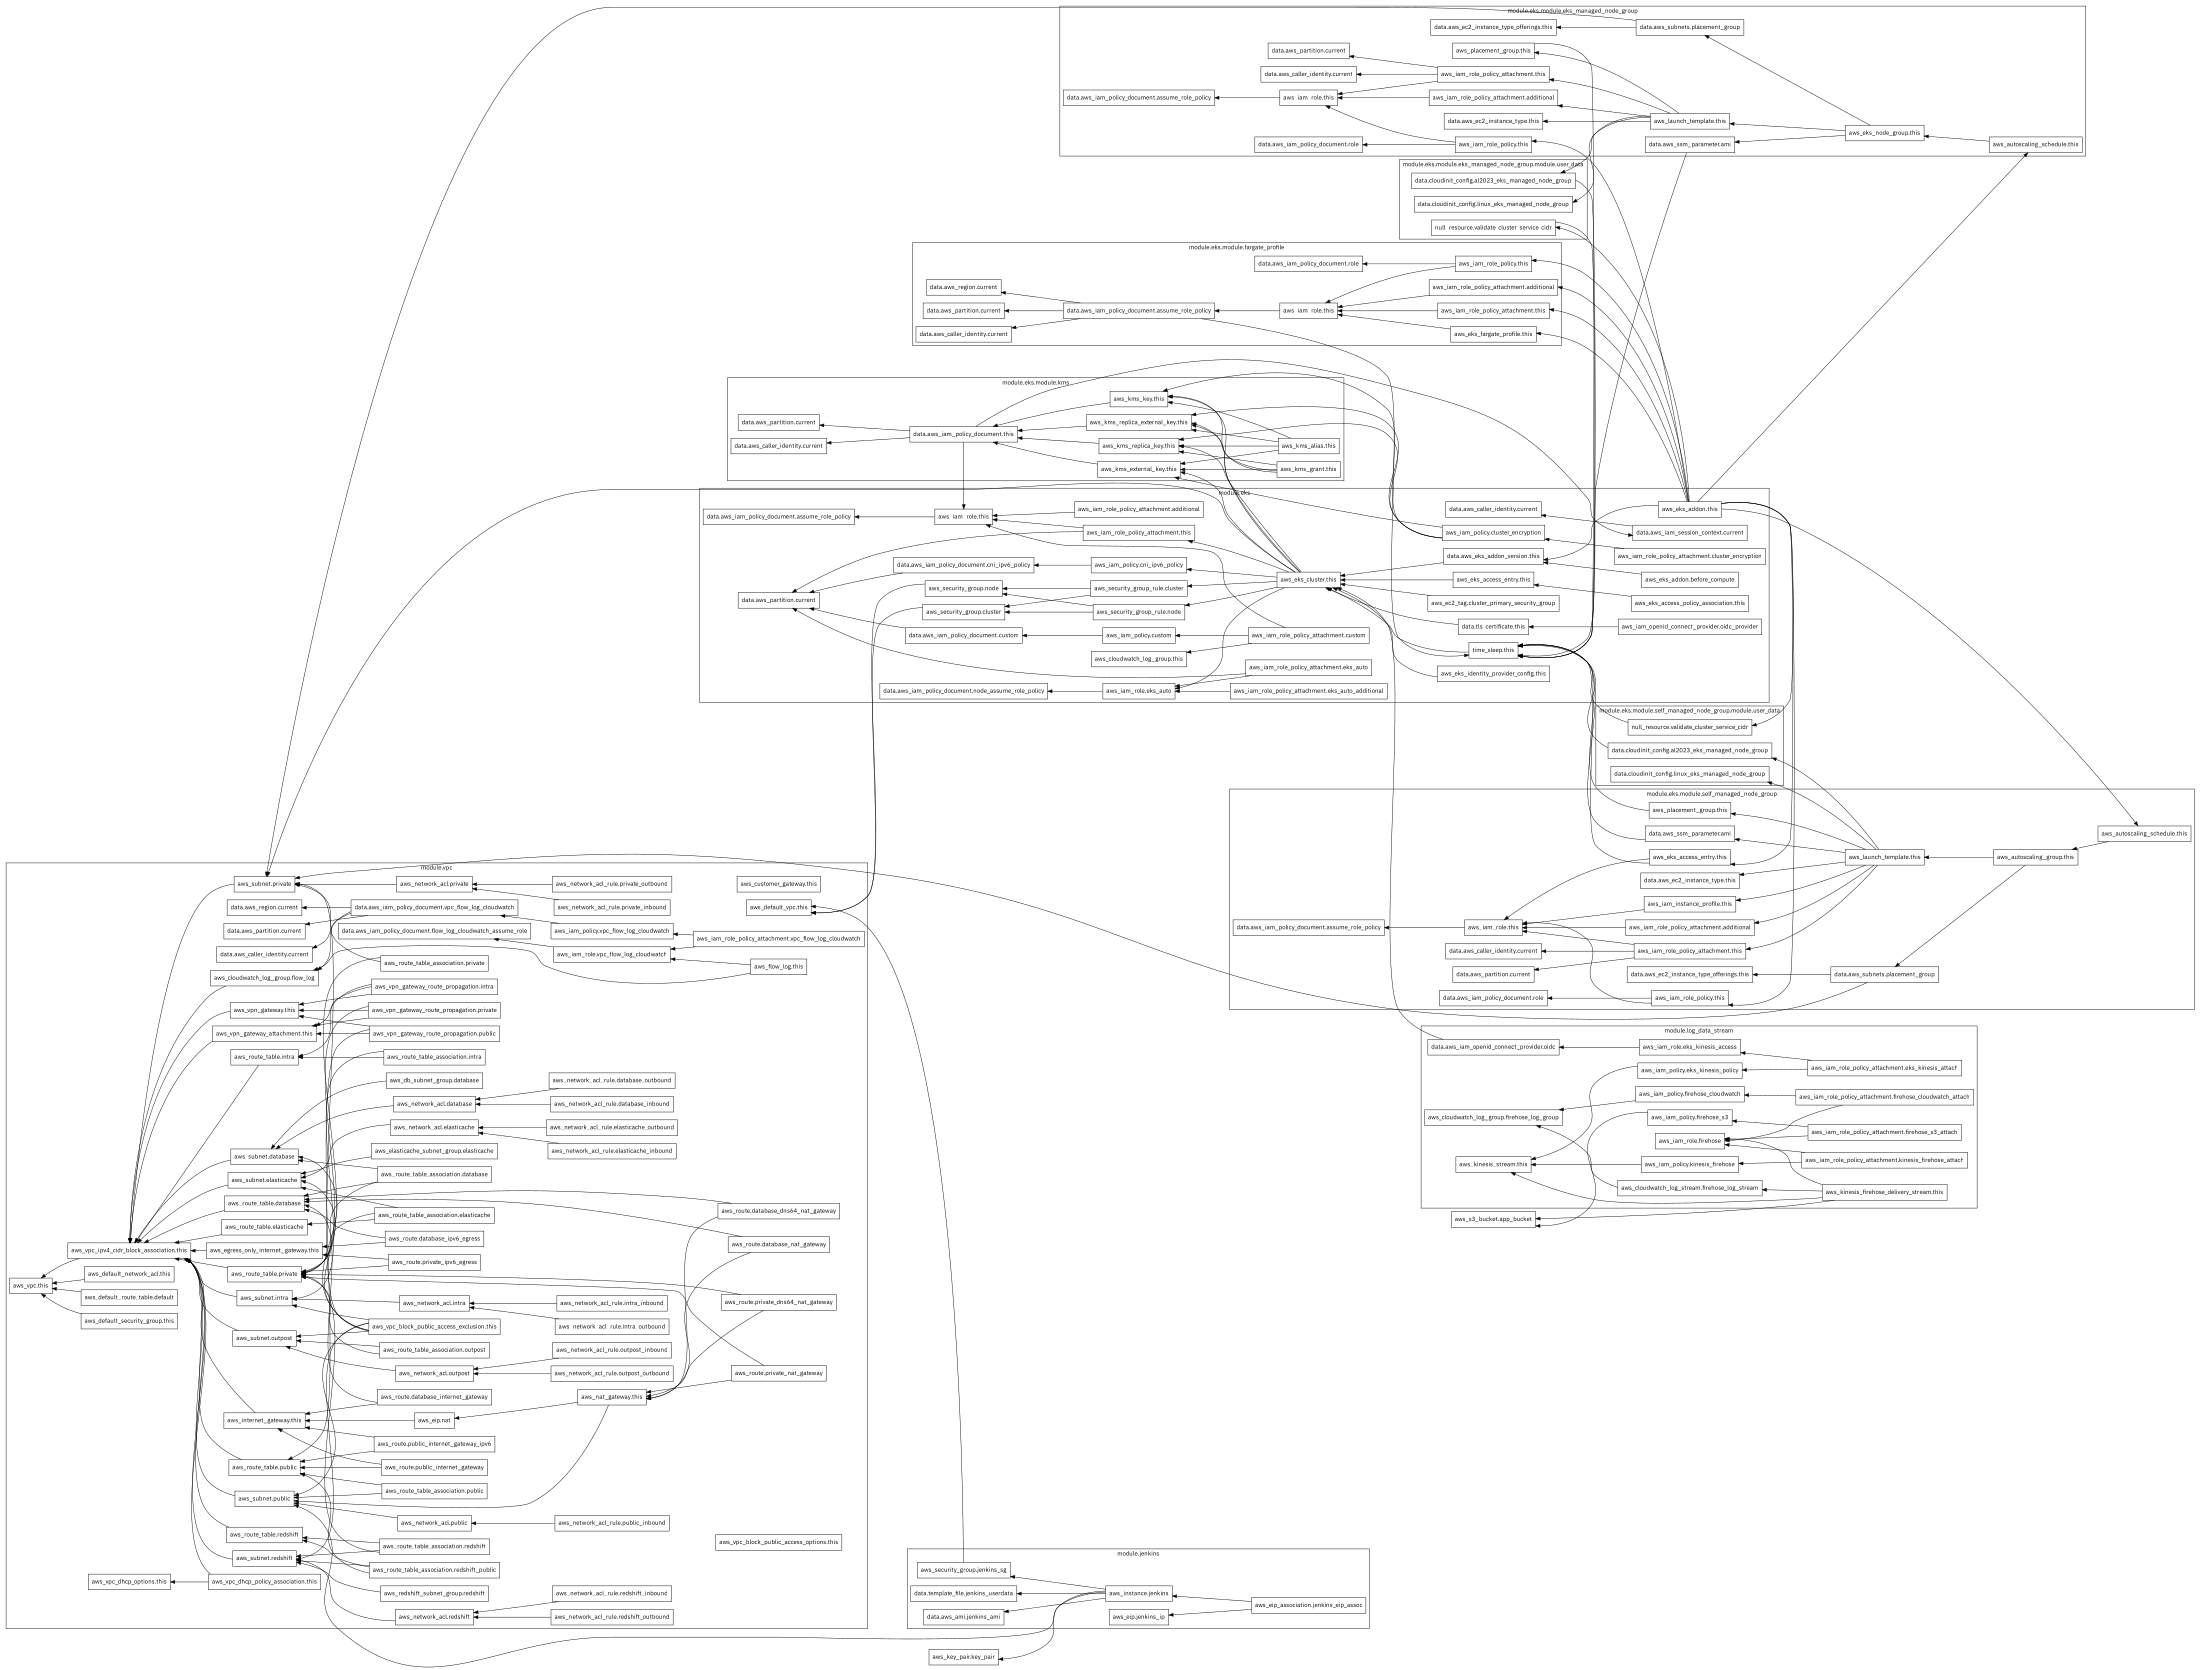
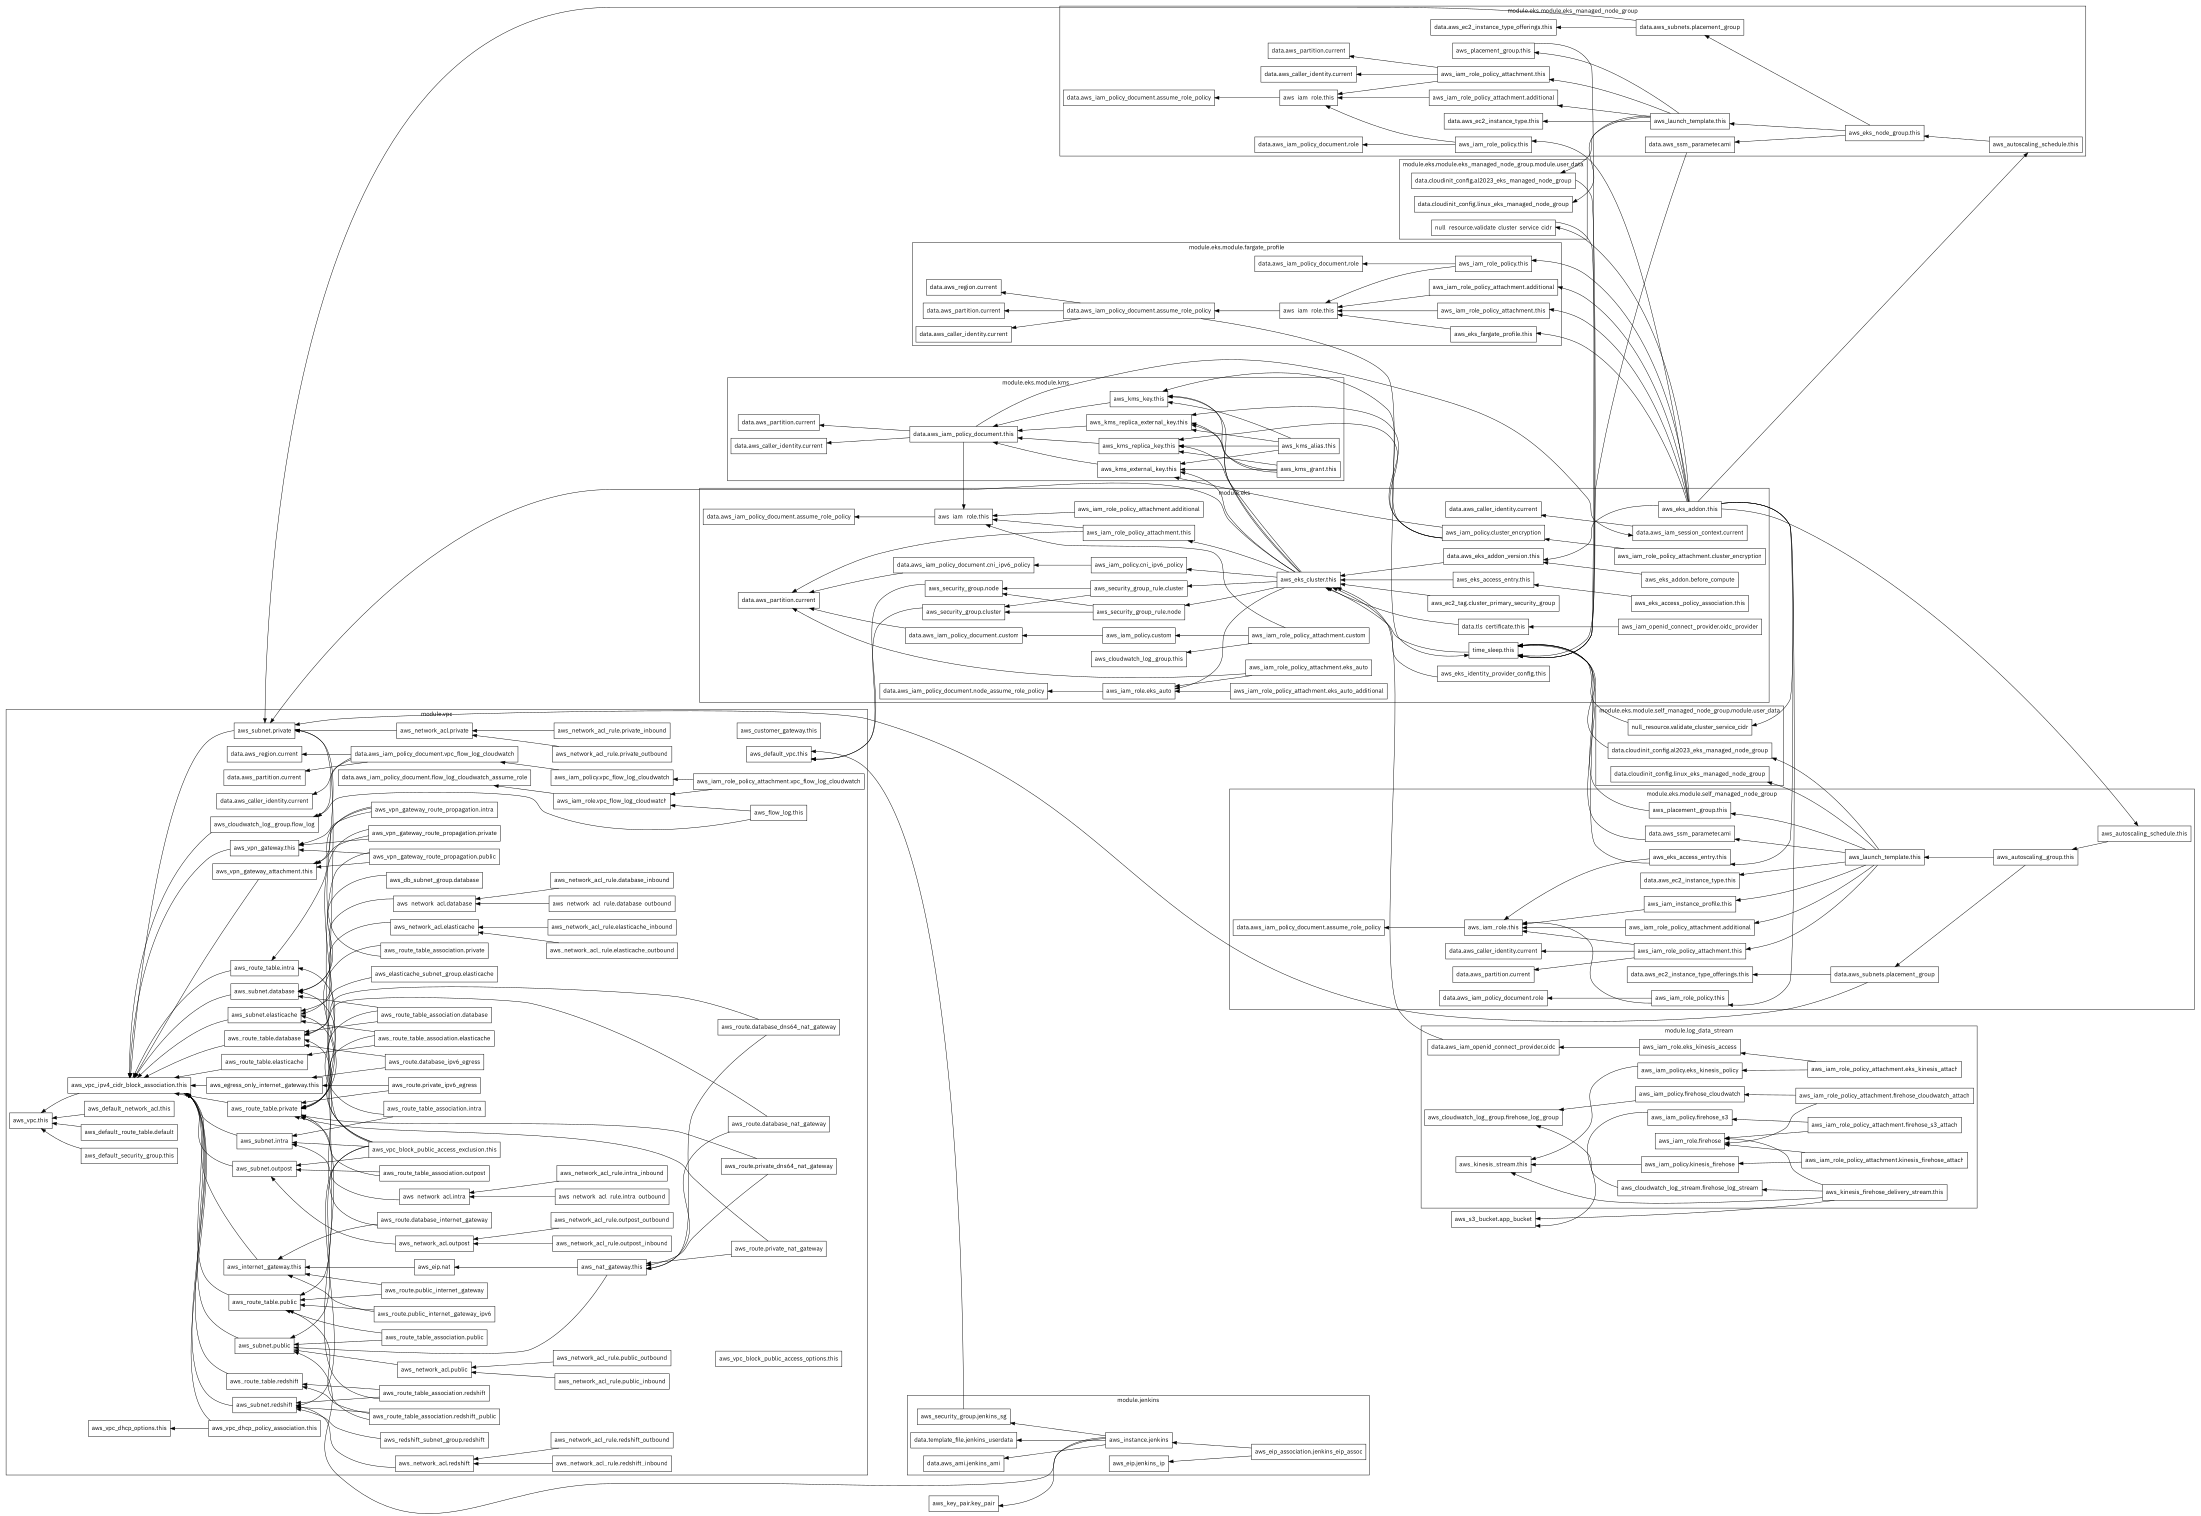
none -> (612, 1358)
